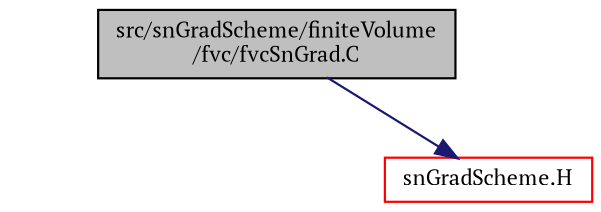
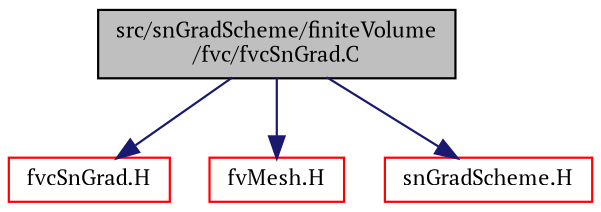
none -> (89, 180)
none -> (277, 180)
